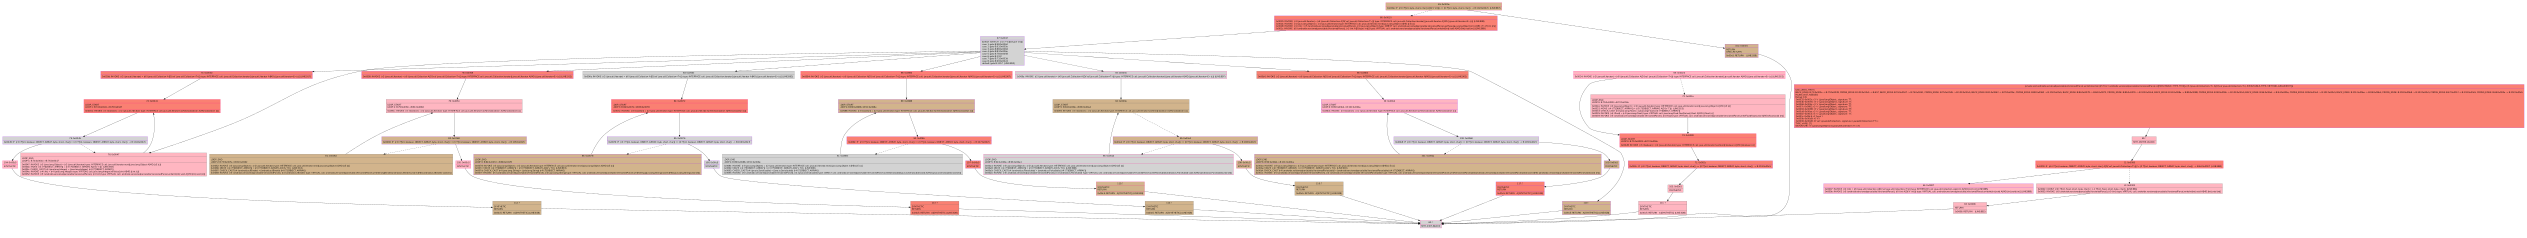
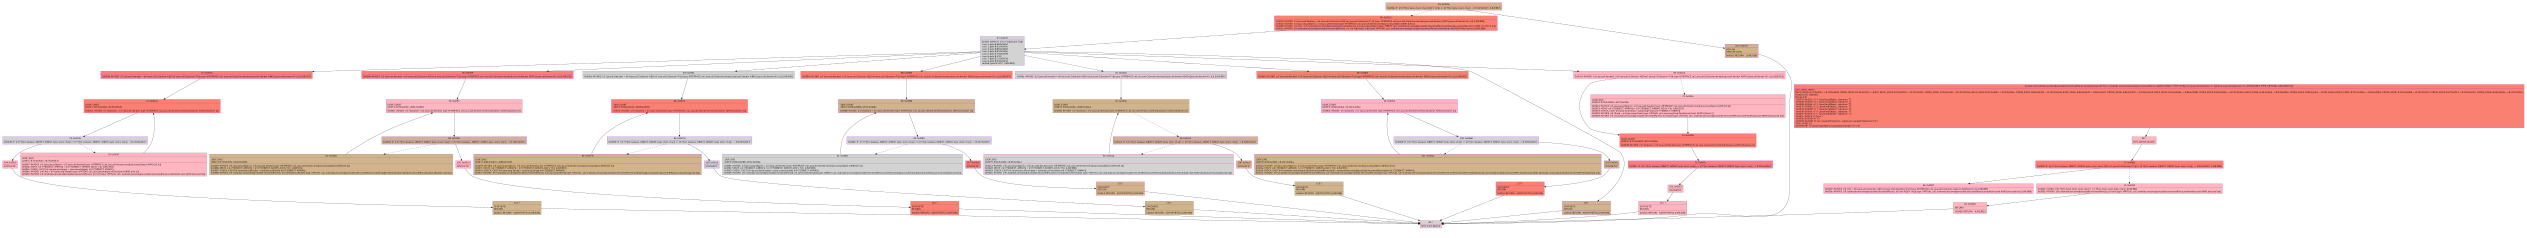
(557, 59) -> (1301, 61)
(919, 140) -> (919, 140)
